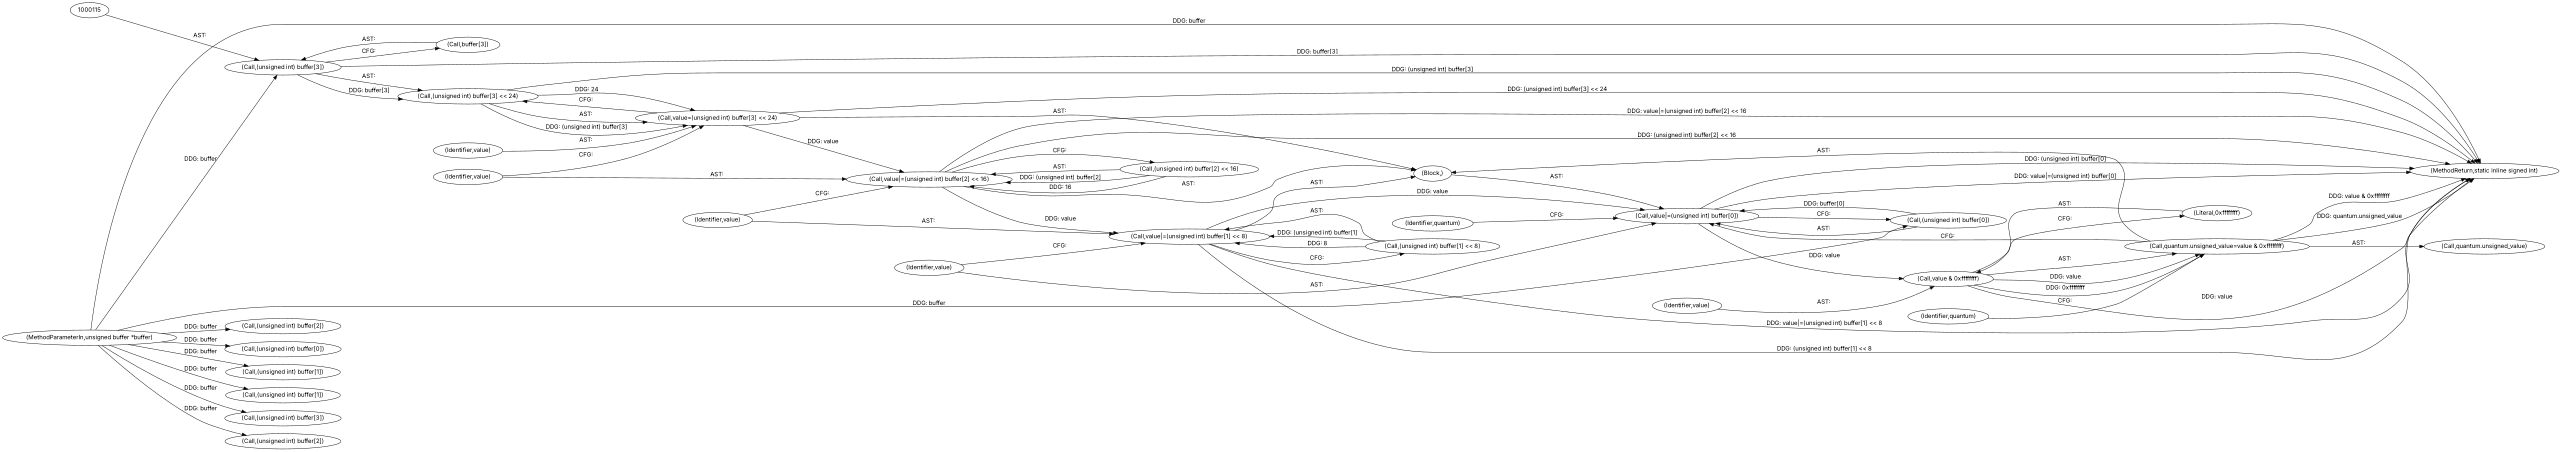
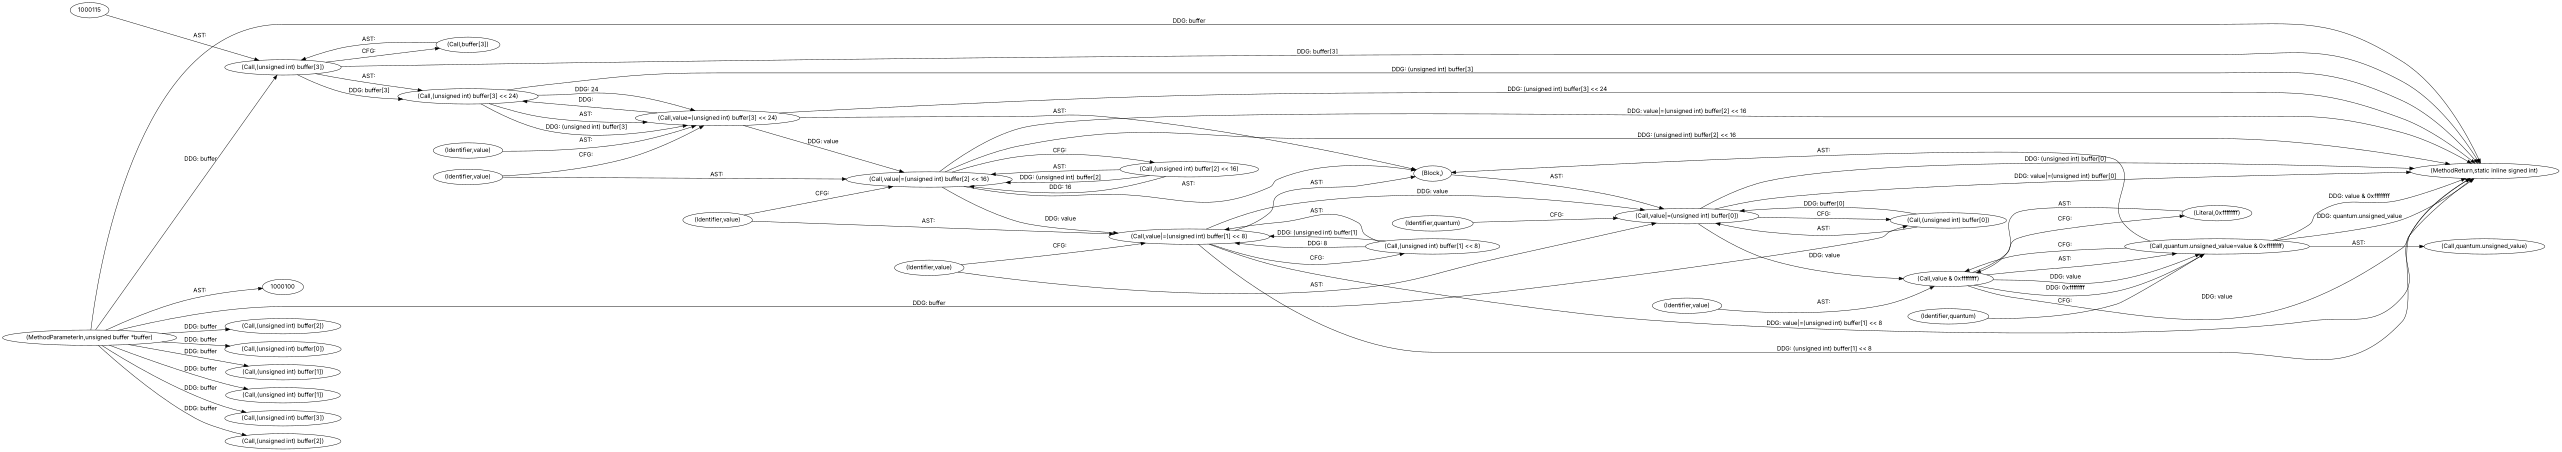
(587, 100) -> (587, 100)
(1929, 240) -> (2047, 252)
none -> (283, 287)
